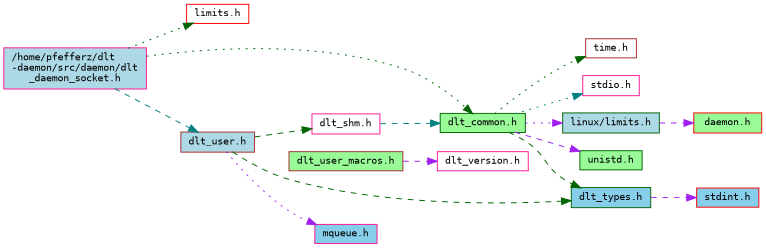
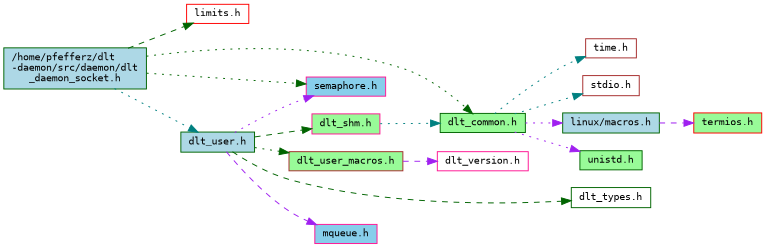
(156, 37) -> (156, 37)
(75, 68) -> (75, 68)
(534, 84) -> (534, 84)
(611, 86) -> (611, 86)
none -> (346, 87)
(152, 108) -> (152, 108)
(611, 123) -> (611, 123)
(728, 123) -> (728, 123)
(346, 124) -> (346, 124)
(405, 124) -> (405, 124)
(543, 140) -> (543, 140)
(218, 142) -> (218, 142)
none -> (267, 149)
(542, 156) -> none
(263, 191) -> (263, 191)
(611, 198) -> (611, 198)
(728, 198) -> none
